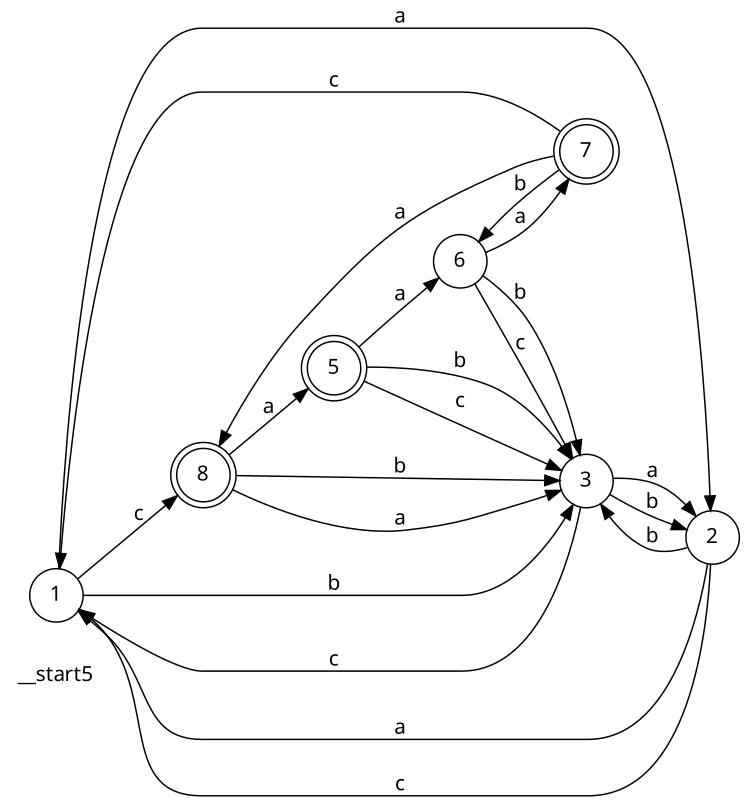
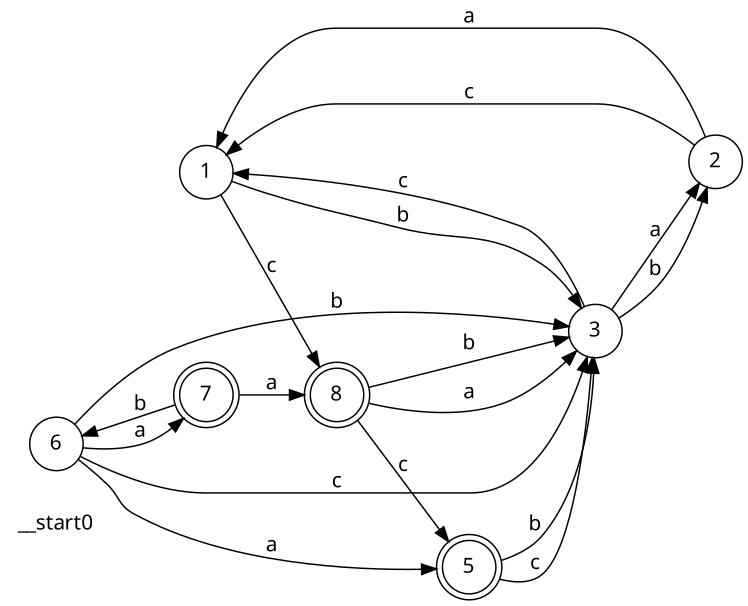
(356, 28) -> none
(151, 132) -> none
(393, 317) -> (236, 551)
(269, 408) -> (403, 465)
(643, 547) -> none
(56, 676) -> (56, 524)
